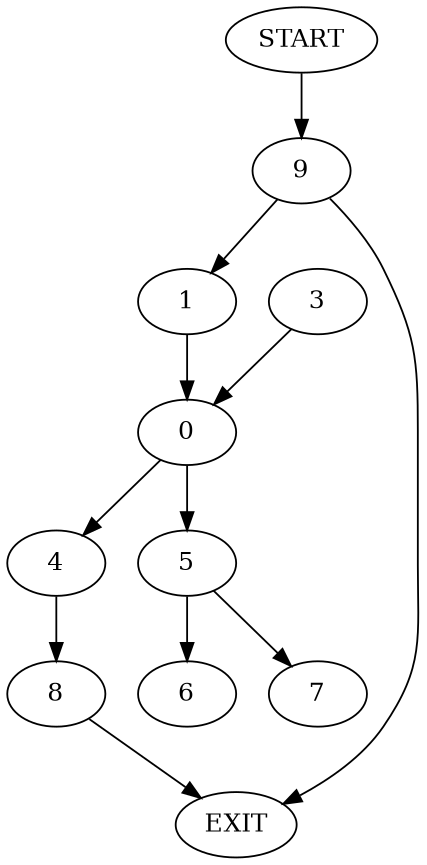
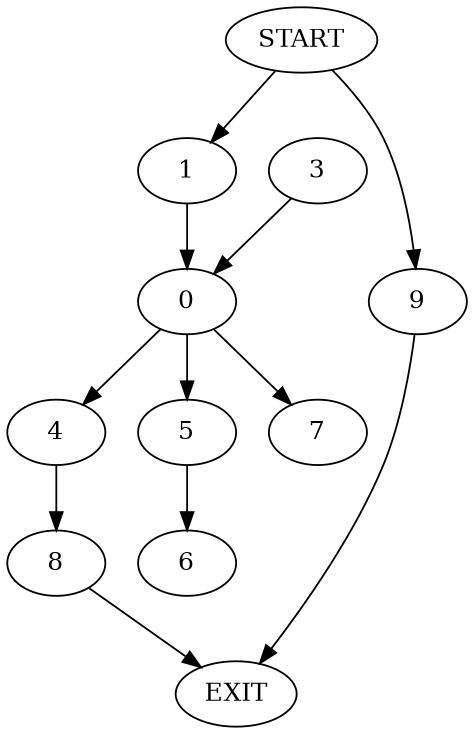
(251, 229) -> (249, 100)
(246, 622) -> (246, 360)
